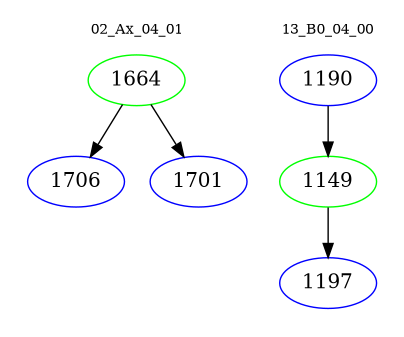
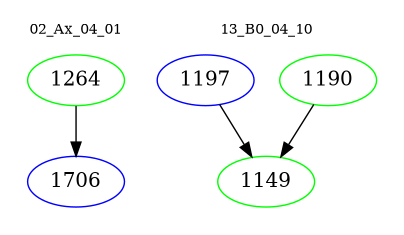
(328, 30) -> (267, 30)
(137, 80) -> (76, 80)
(328, 80) -> (328, 80)
(199, 182) -> none
(328, 225) -> (232, 125)
